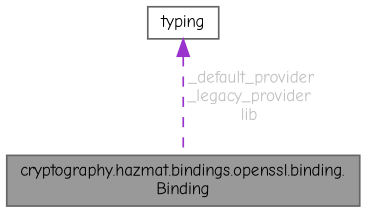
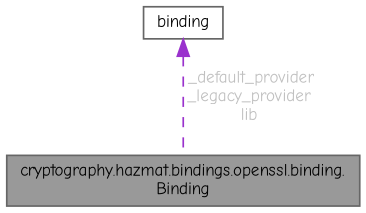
(183, 23) -> (183, 23)
